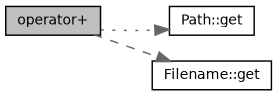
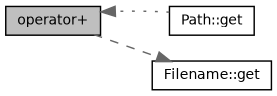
(128, 31) -> (142, 11)
